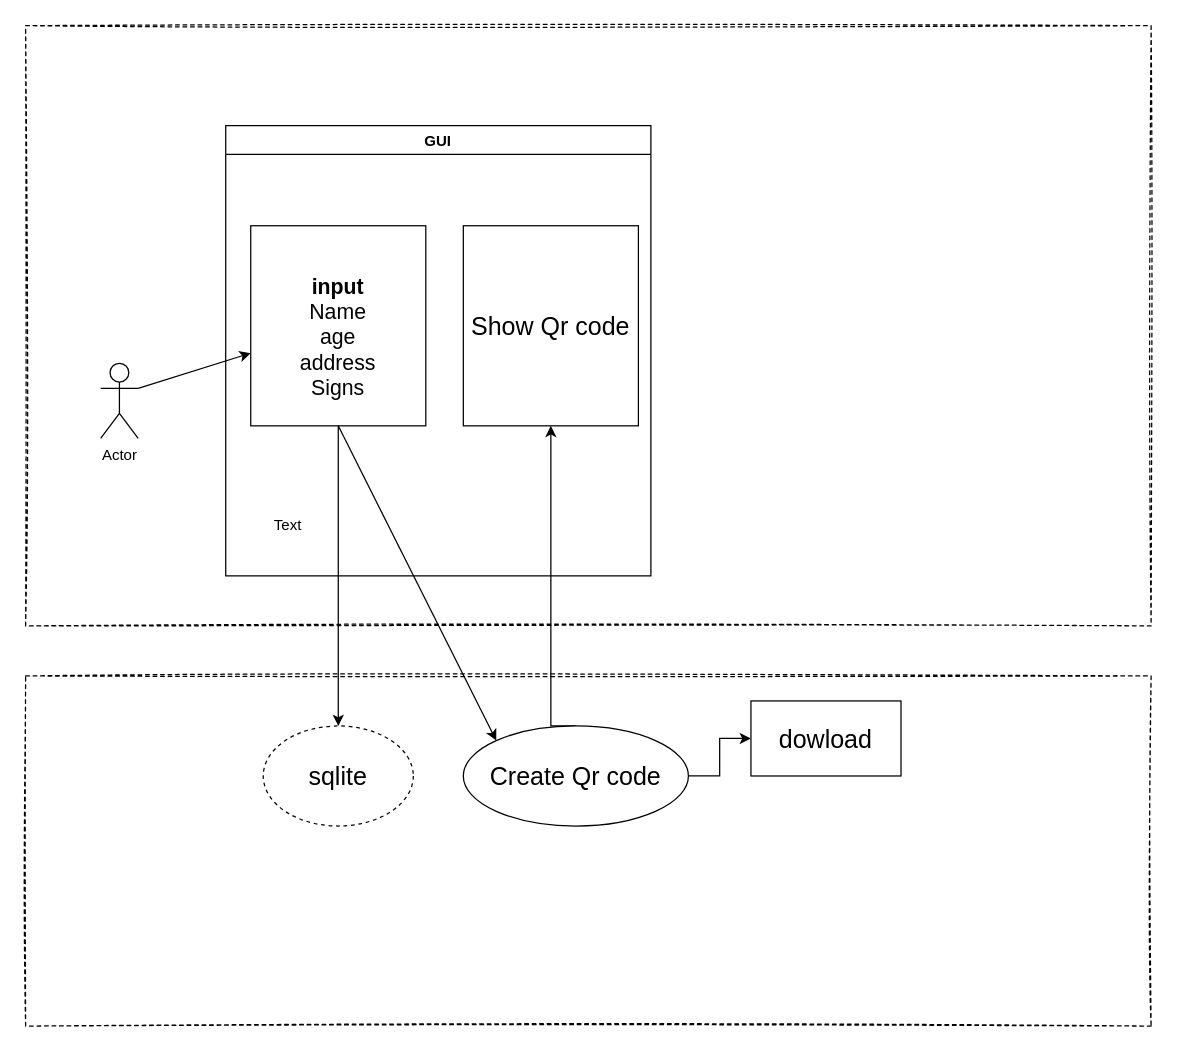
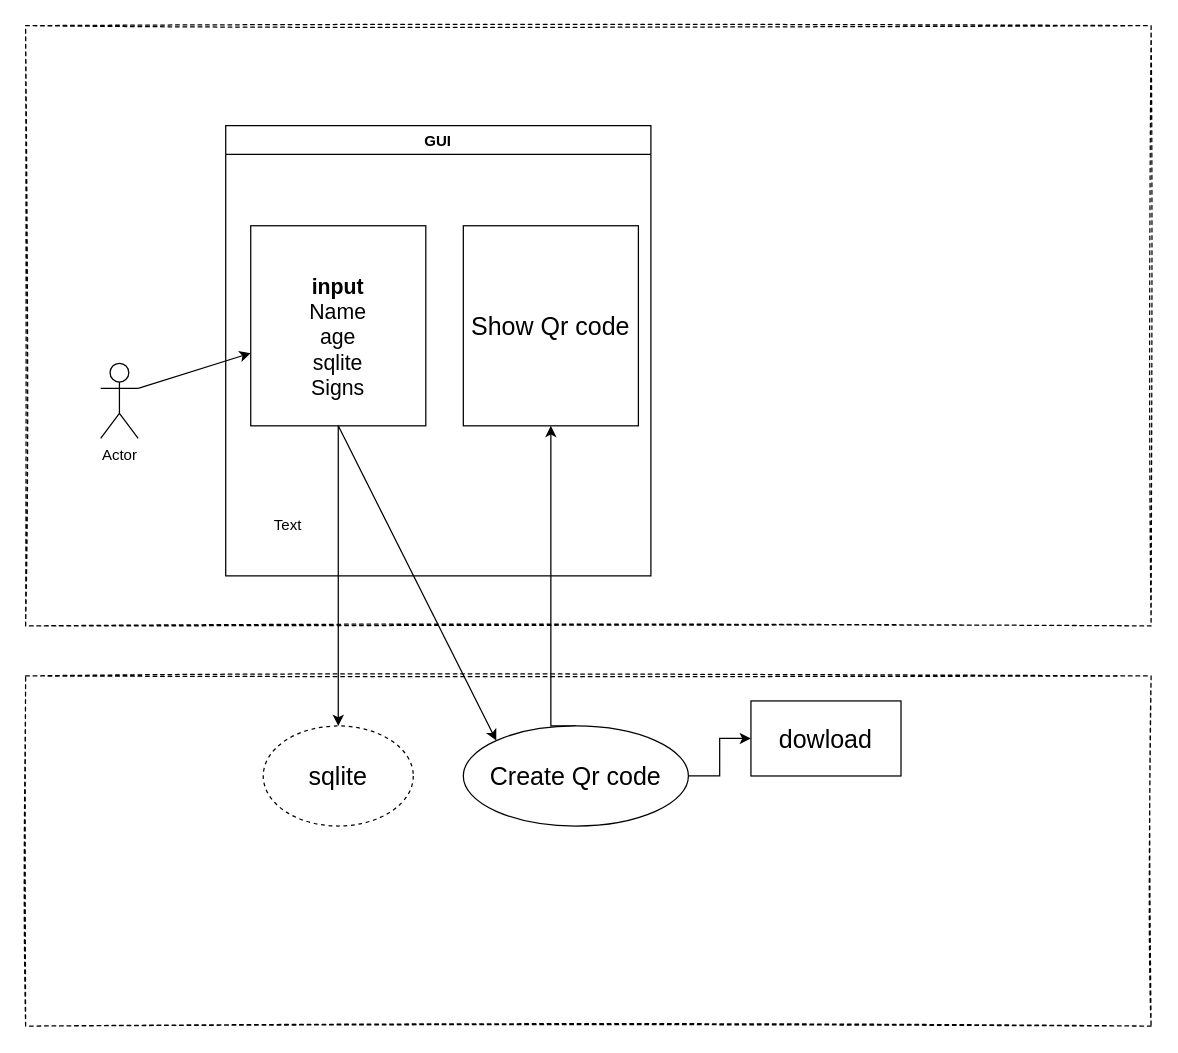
(338, 338) -> (338, 338)
